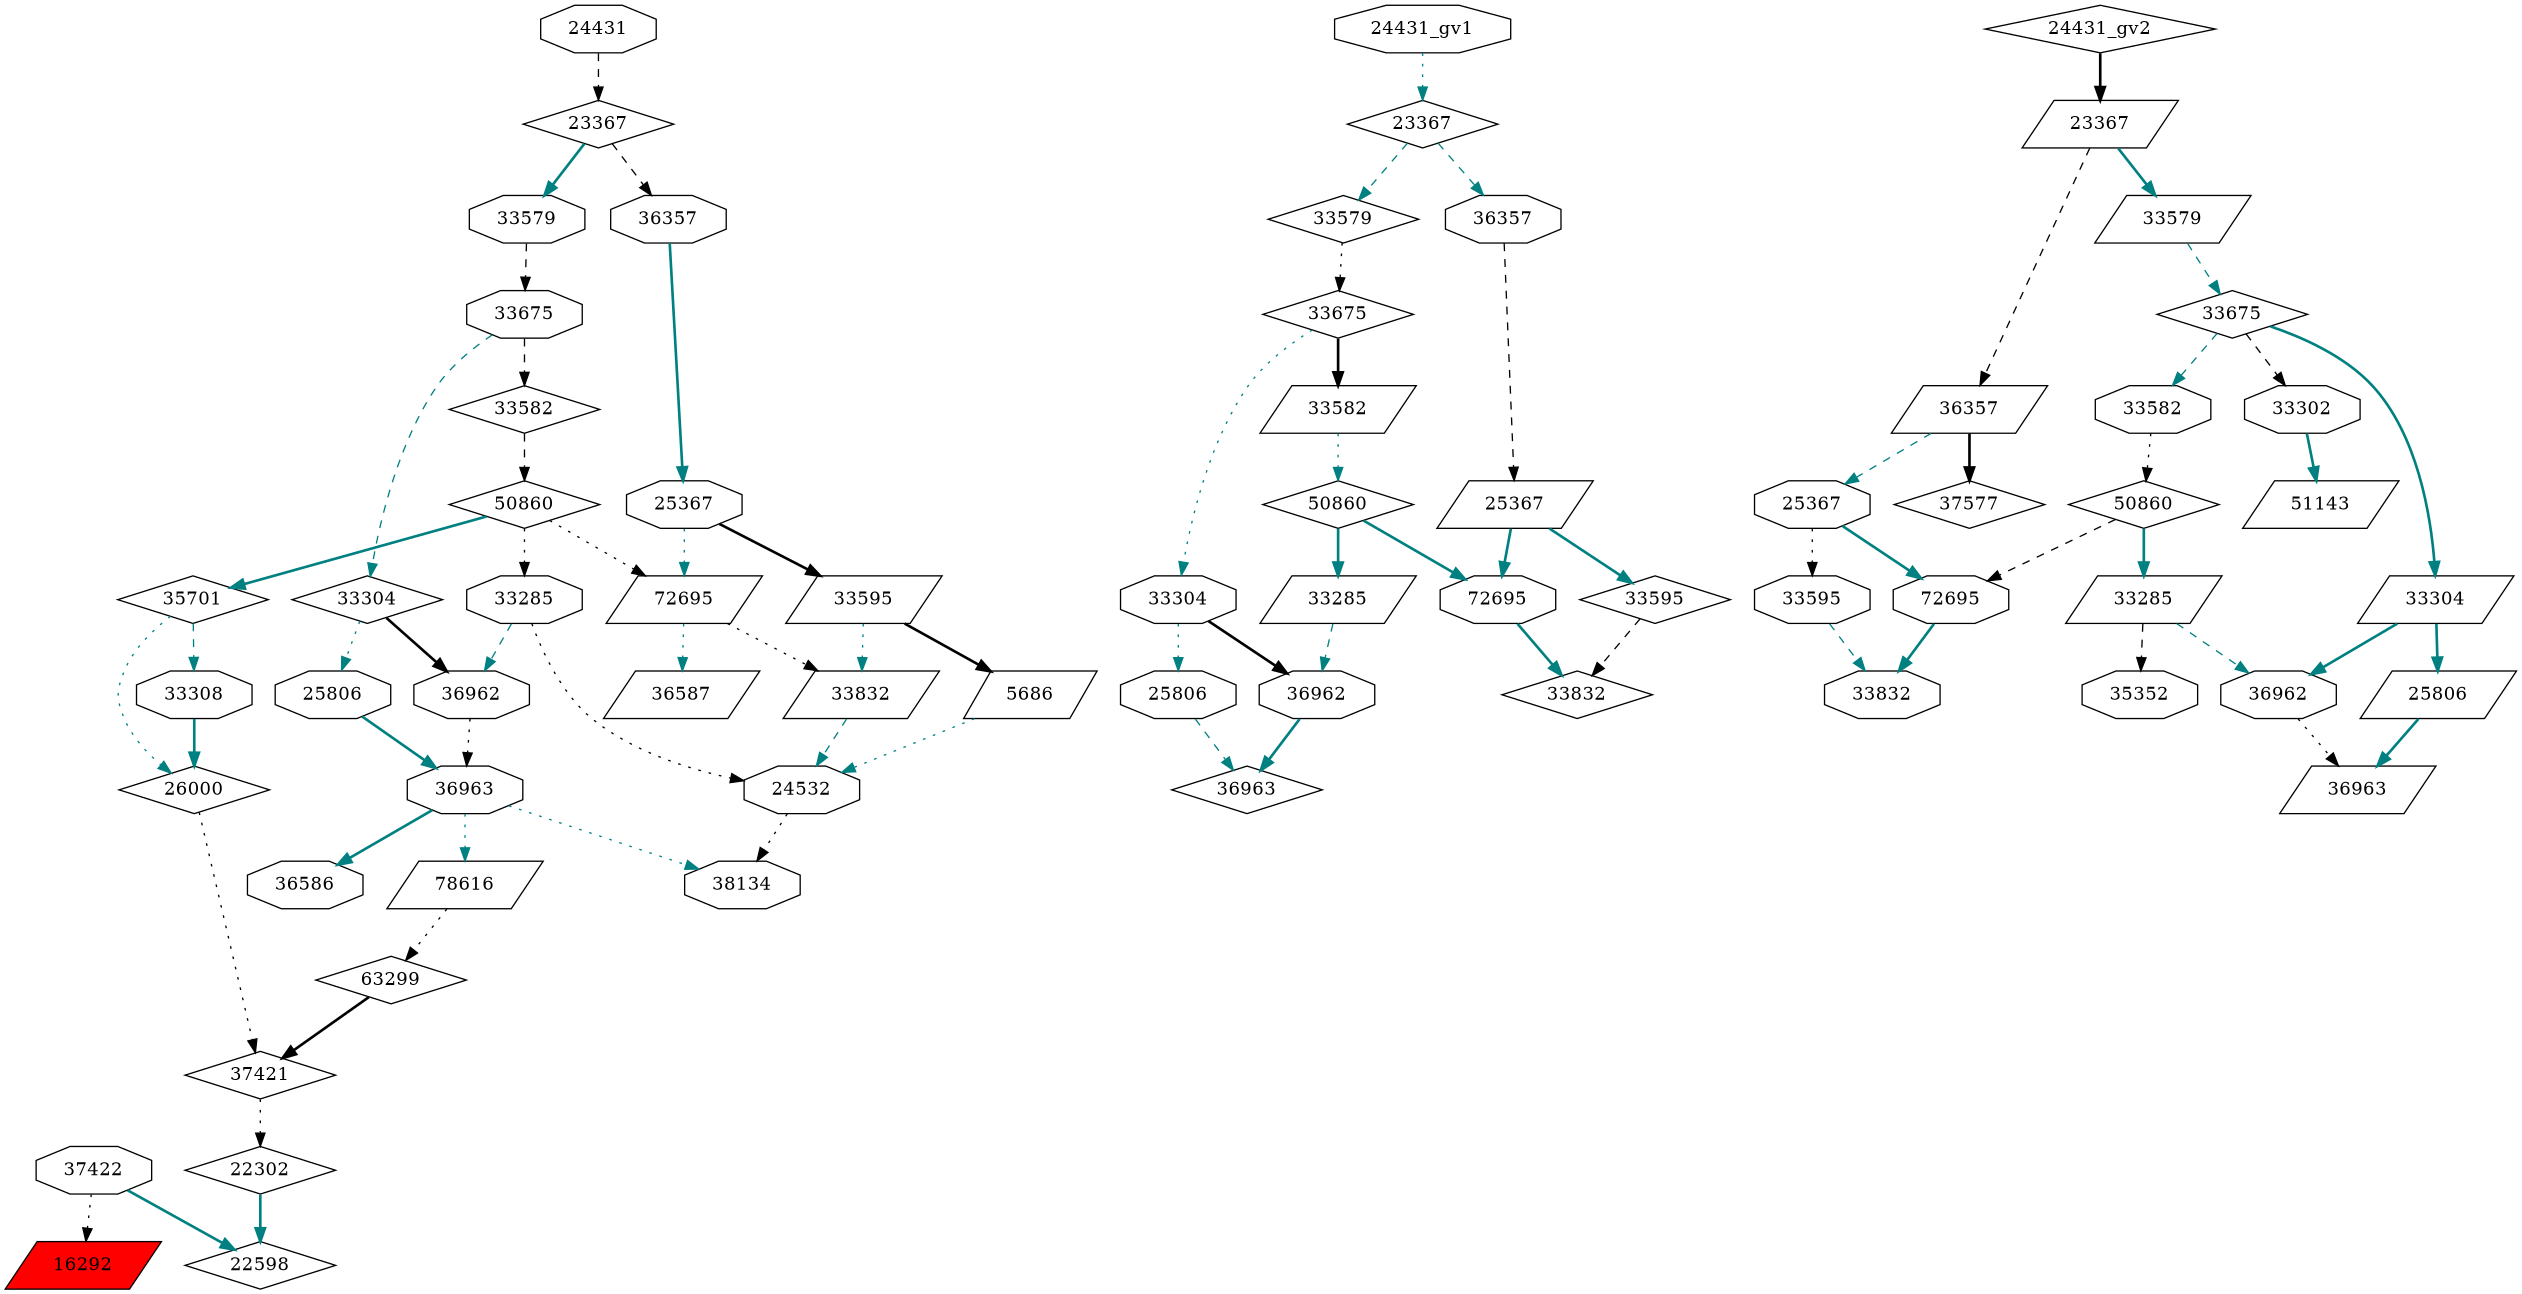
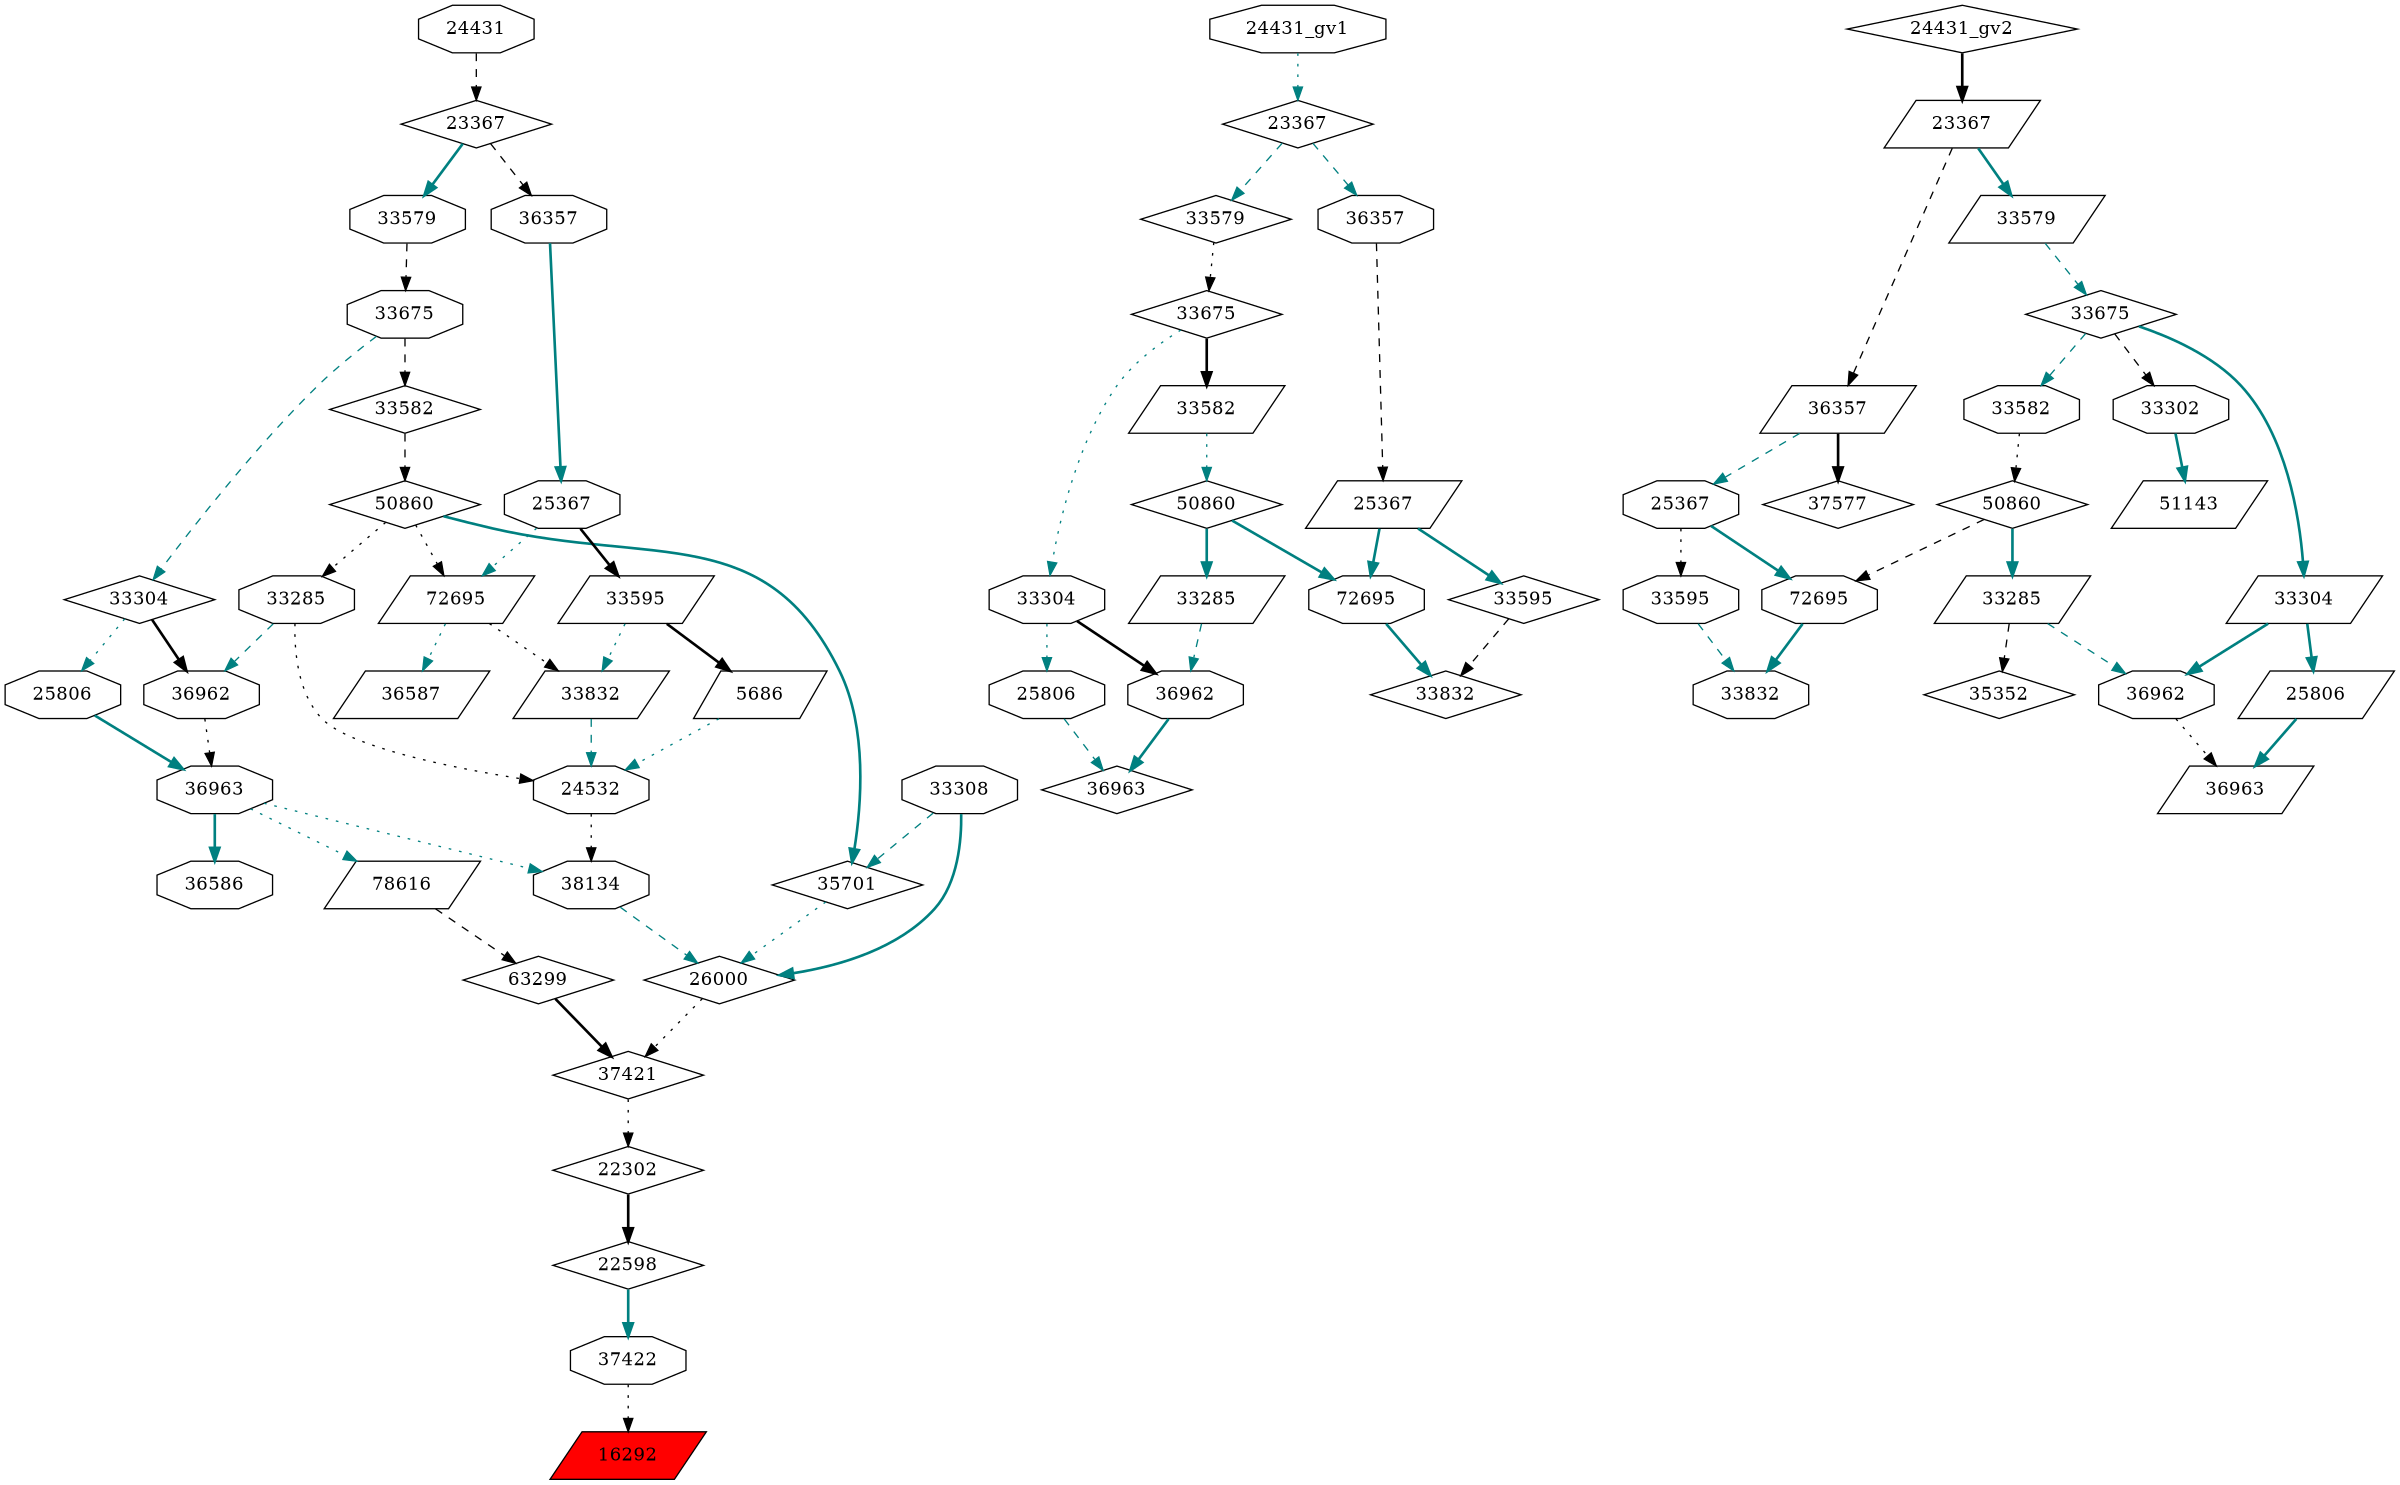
(194, 640) -> (905, 836)
(2140, 695) -> (1999, 695)
(430, 930) -> (470, 932)
none -> (654, 931)
(260, 1211) -> (628, 1211)
(175, 1217) -> (628, 1306)
